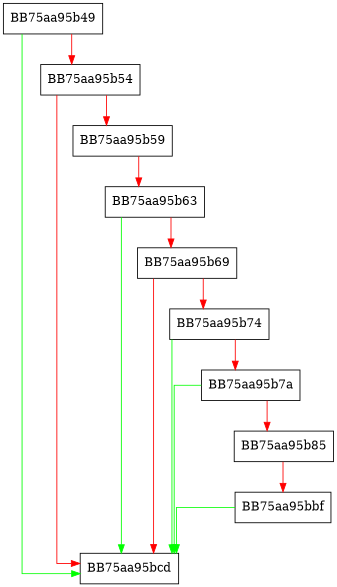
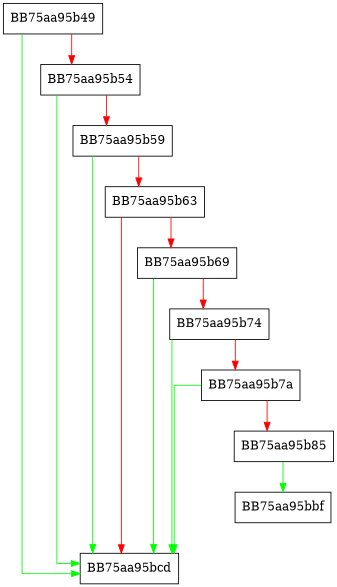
(57, 336) -> (57, 336)
(121, 381) -> (121, 381)
(154, 412) -> (154, 412)
(283, 473) -> (283, 473)
(187, 507) -> (93, 350)
